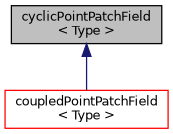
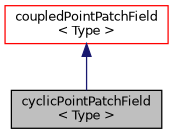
(87, 74) -> (87, 74)
